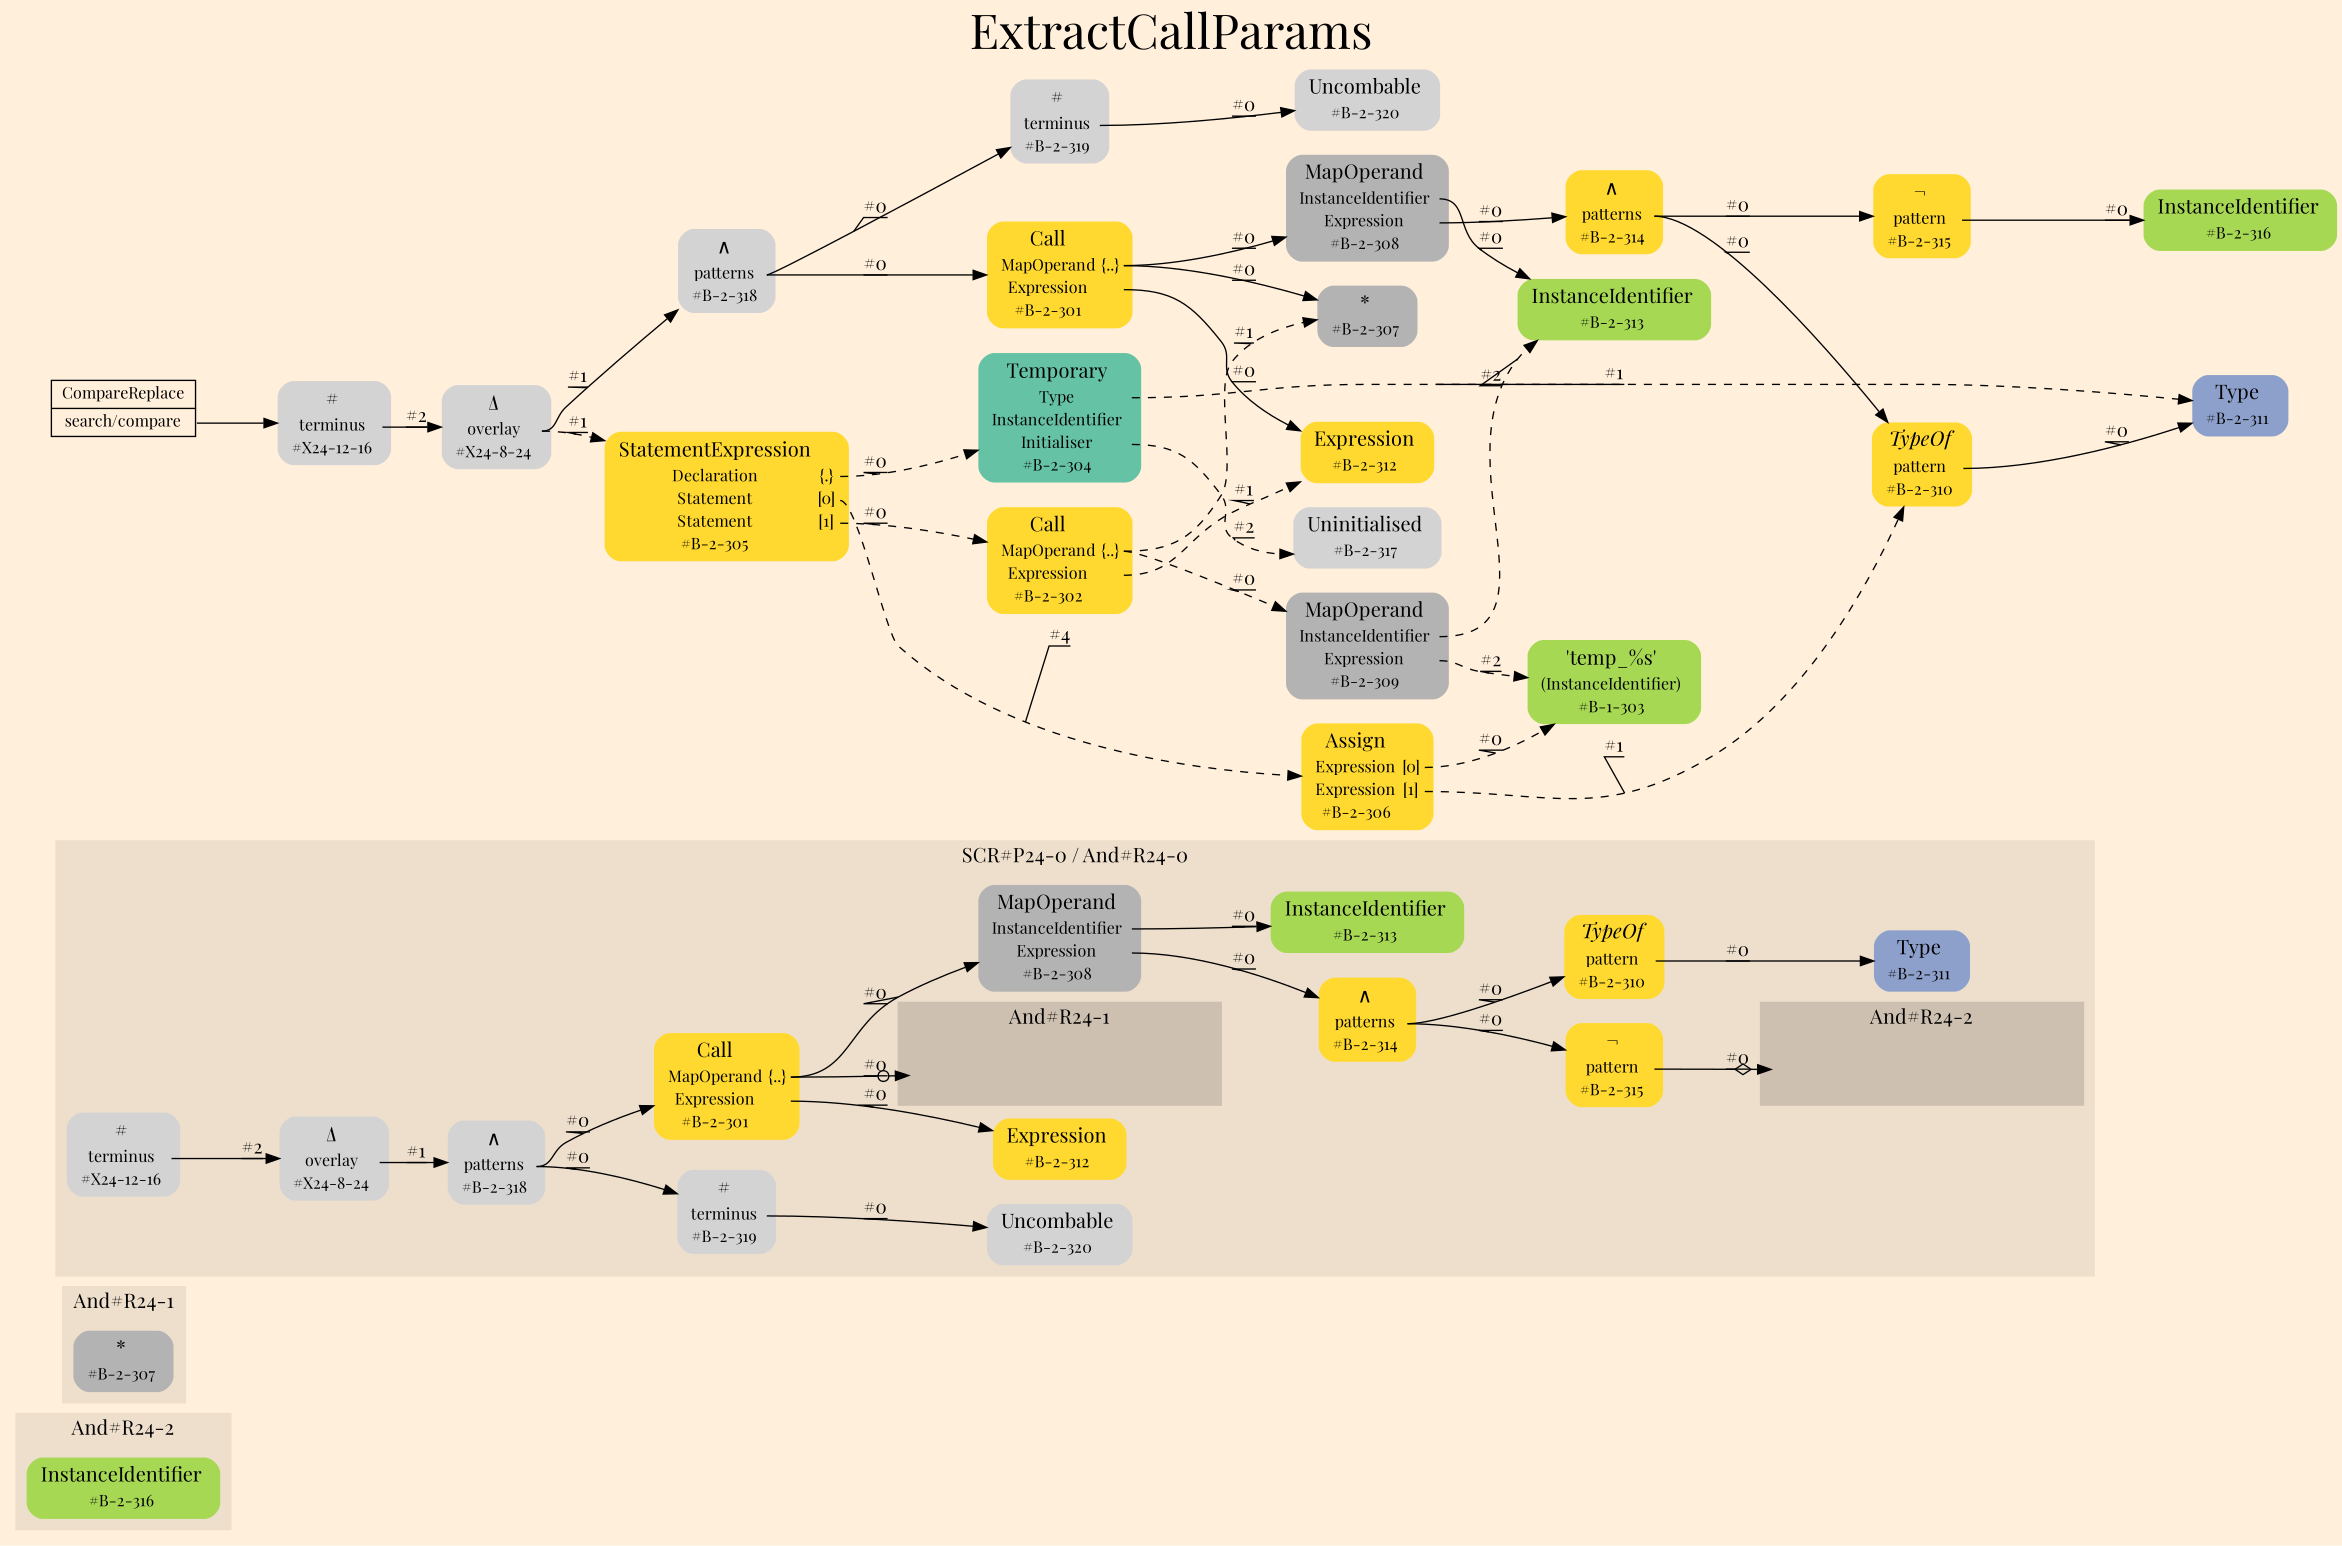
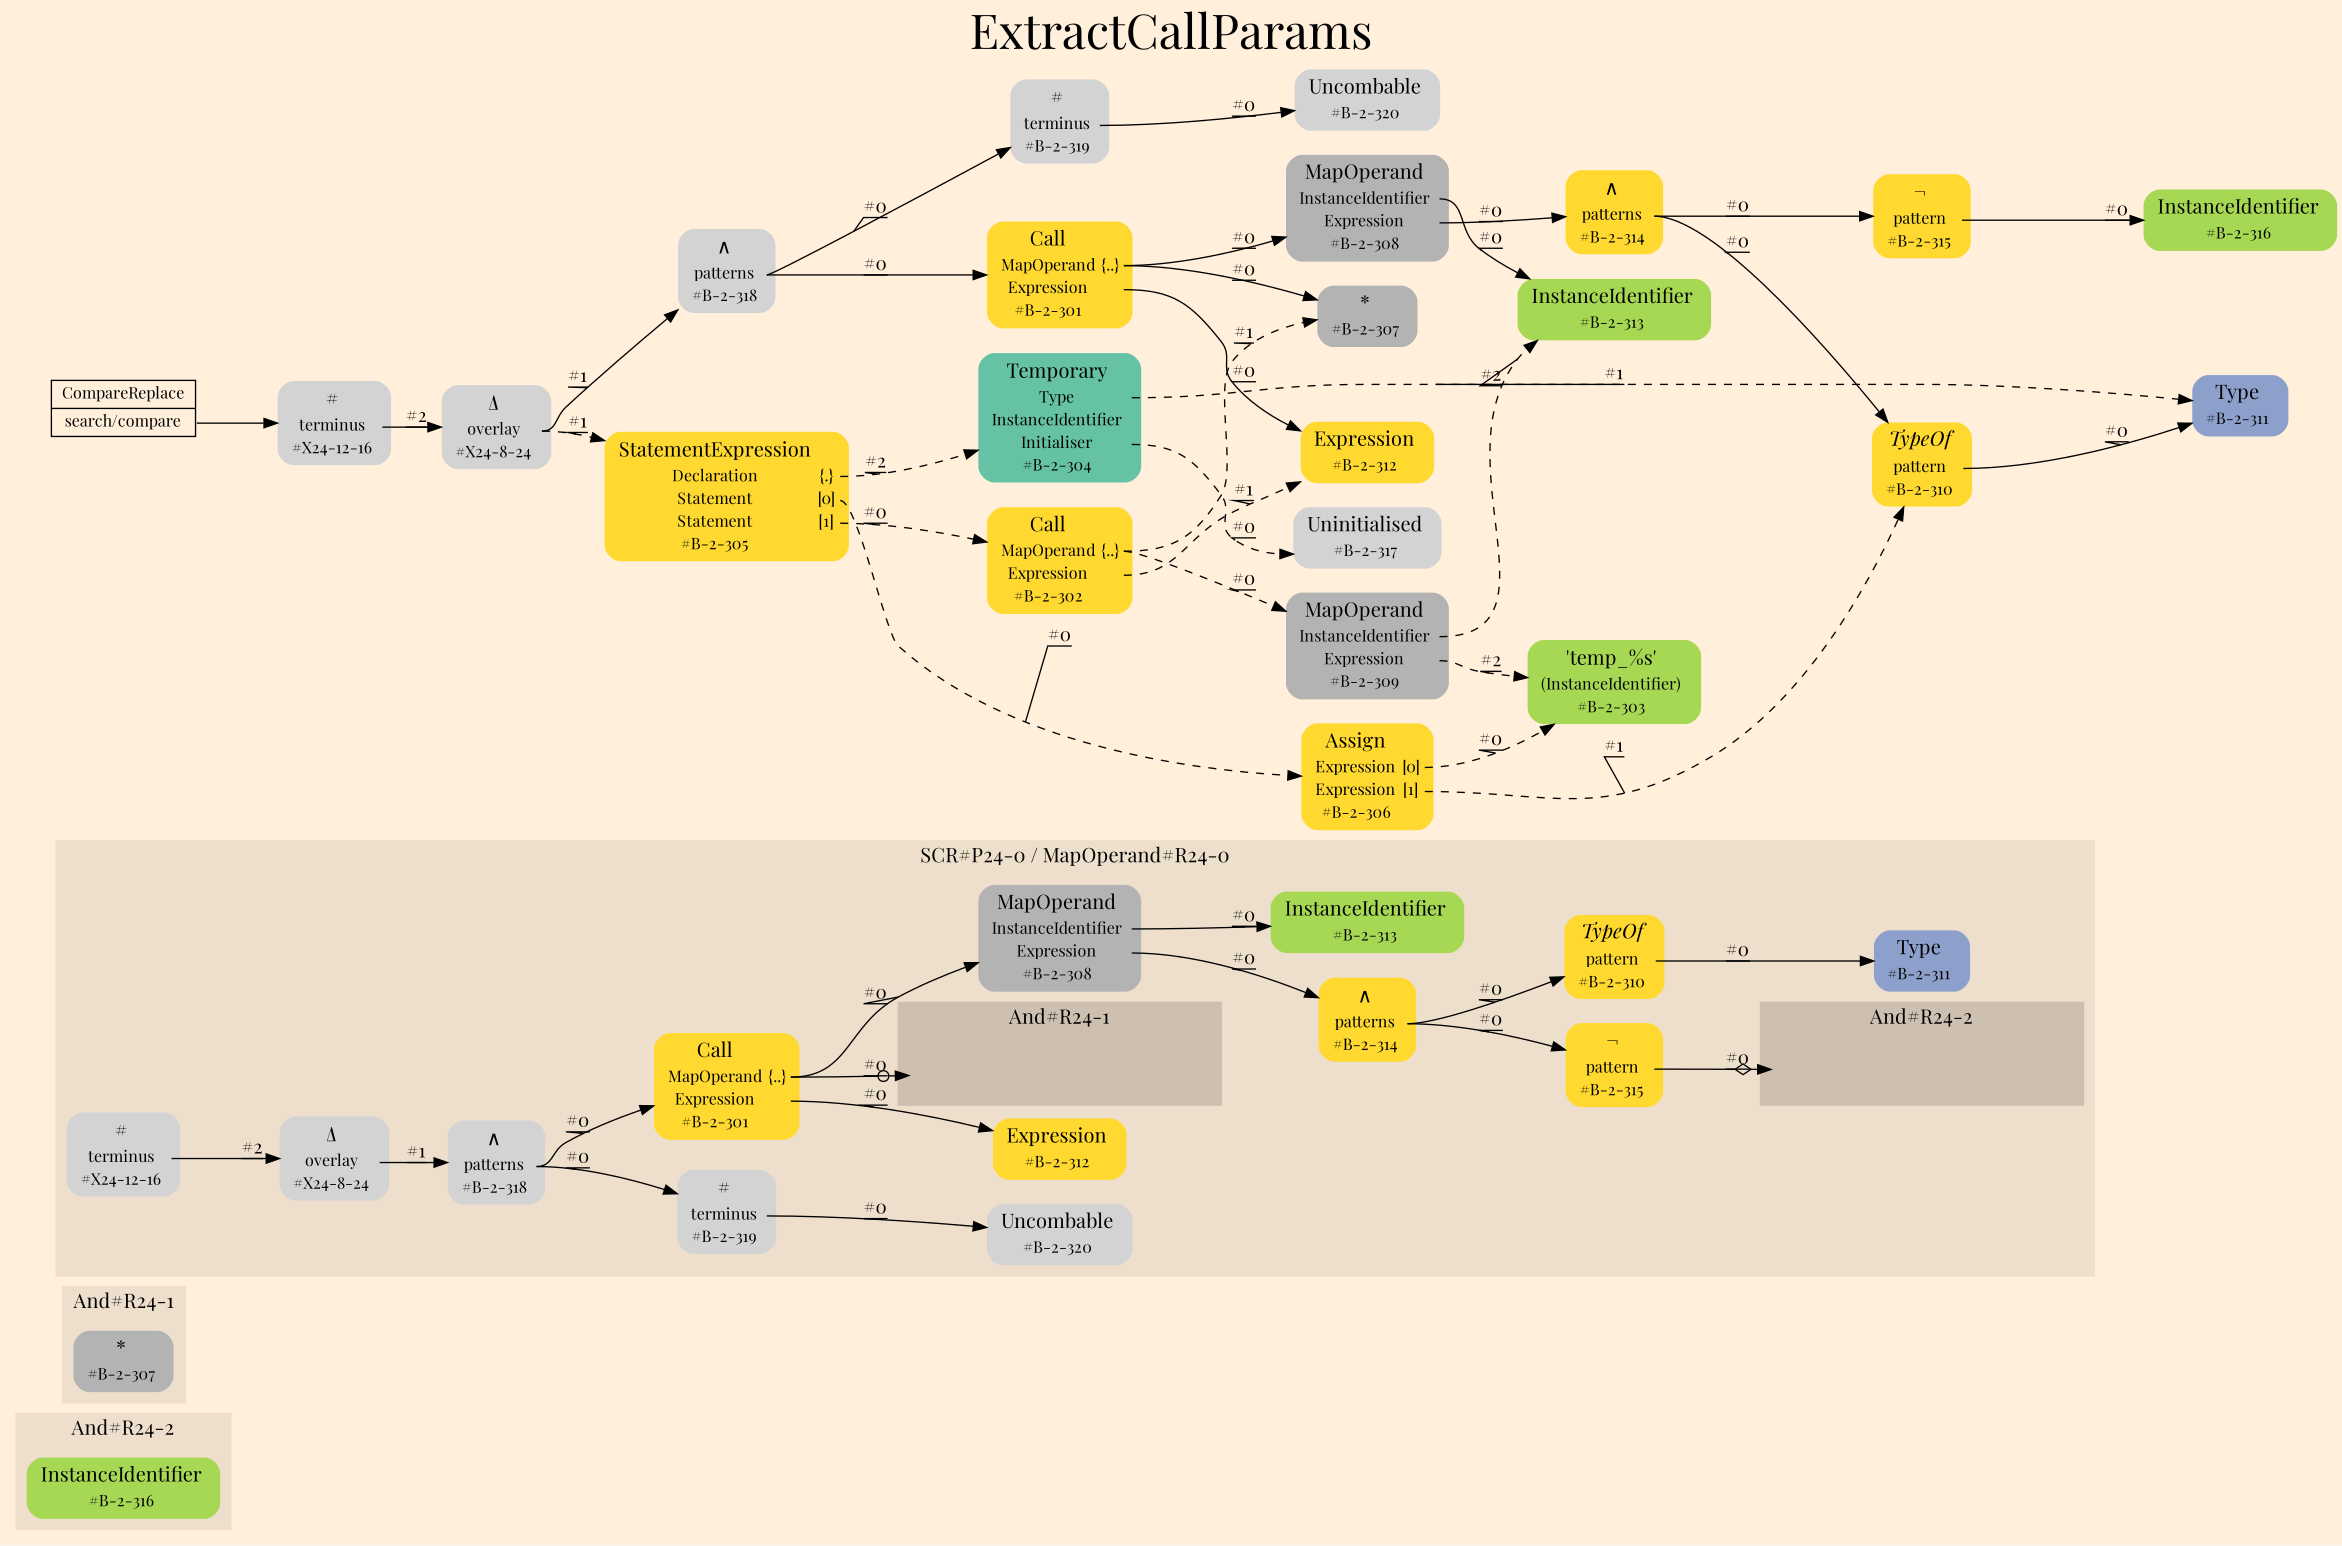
(876, 462) -> (876, 462)
(1244, 528) -> (1244, 528)
(1060, 636) -> (1060, 636)
(1612, 707) -> (1612, 707)
(1075, 858) -> (1075, 858)
